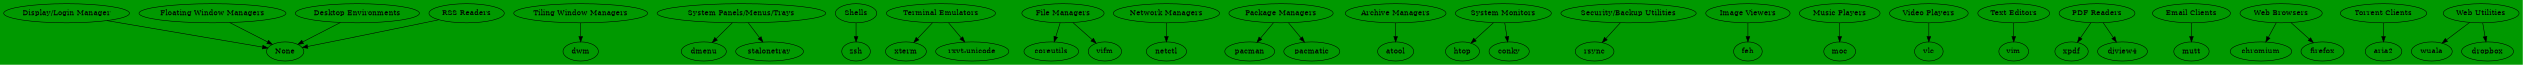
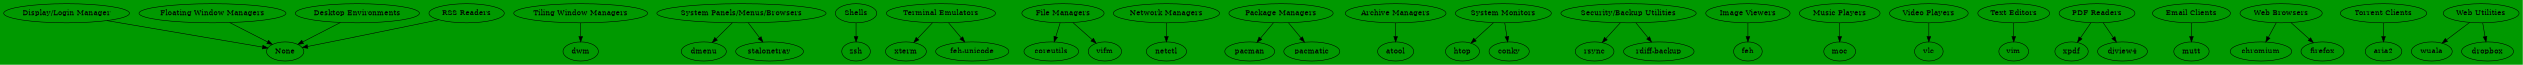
(741, 13) -> (741, 13)
(972, 51) -> (972, 51)
none -> (1659, 51)
